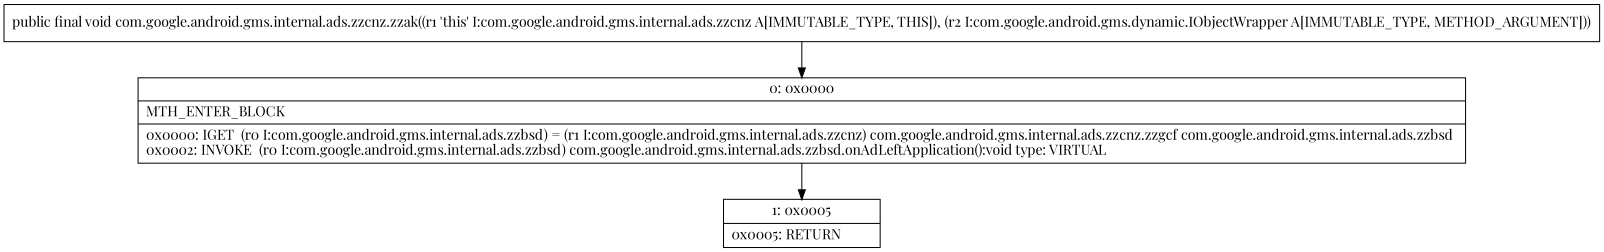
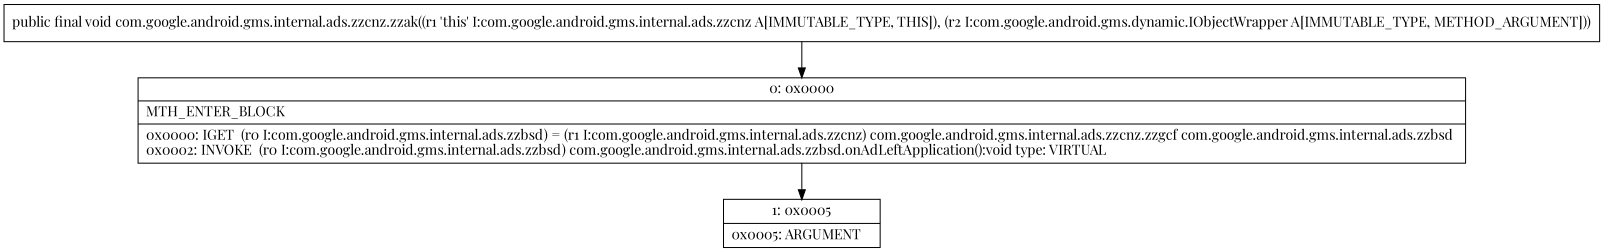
(792, 235) -> (802, 235)
